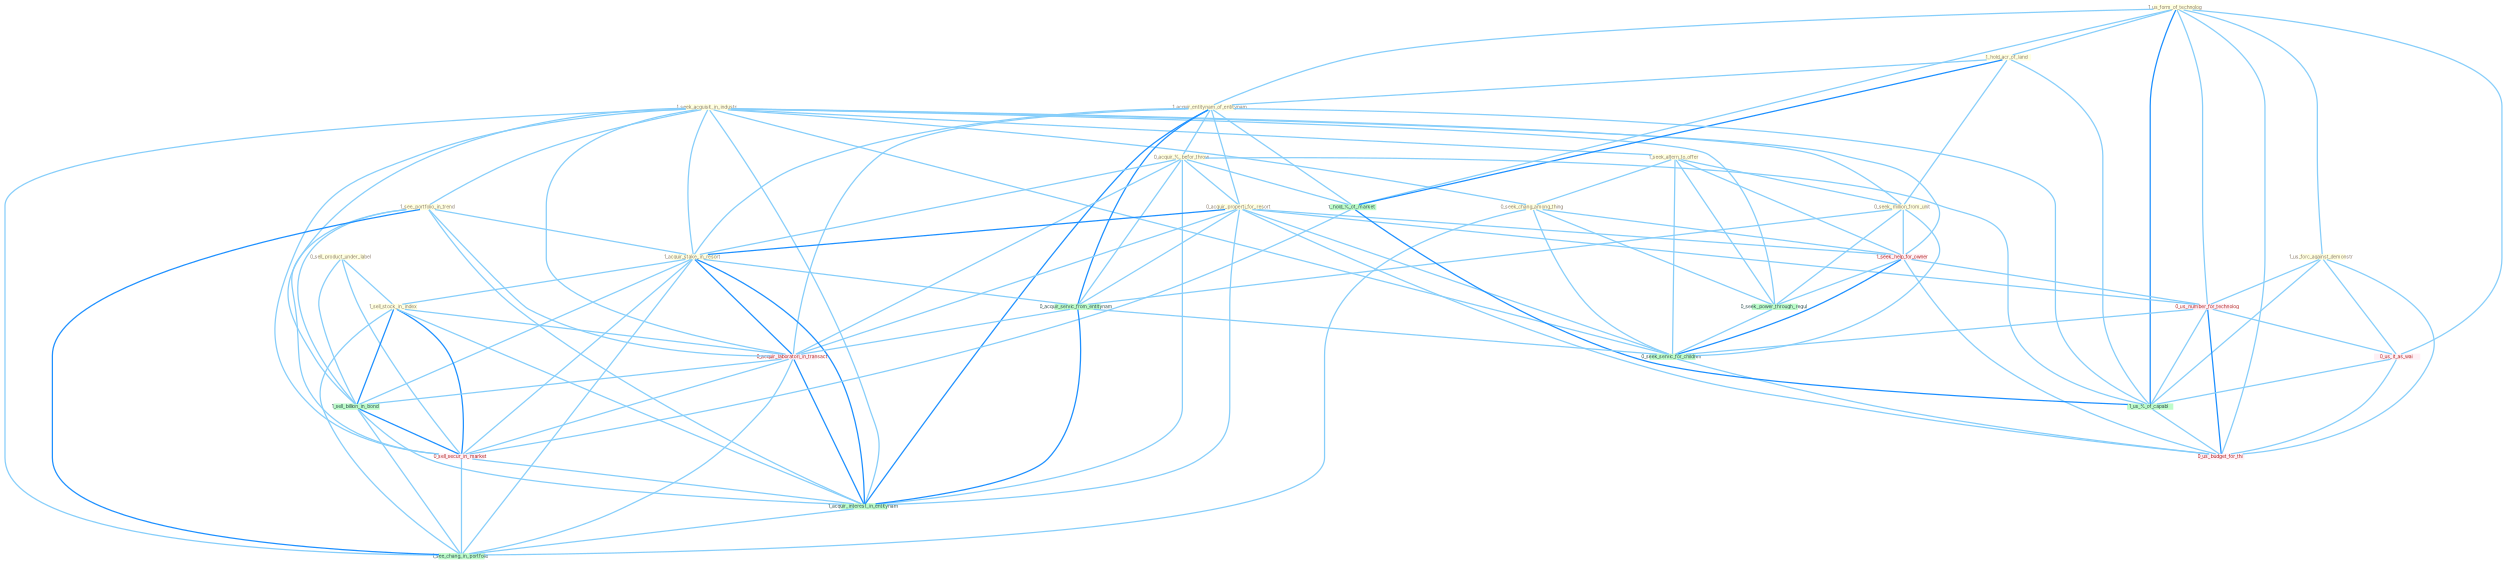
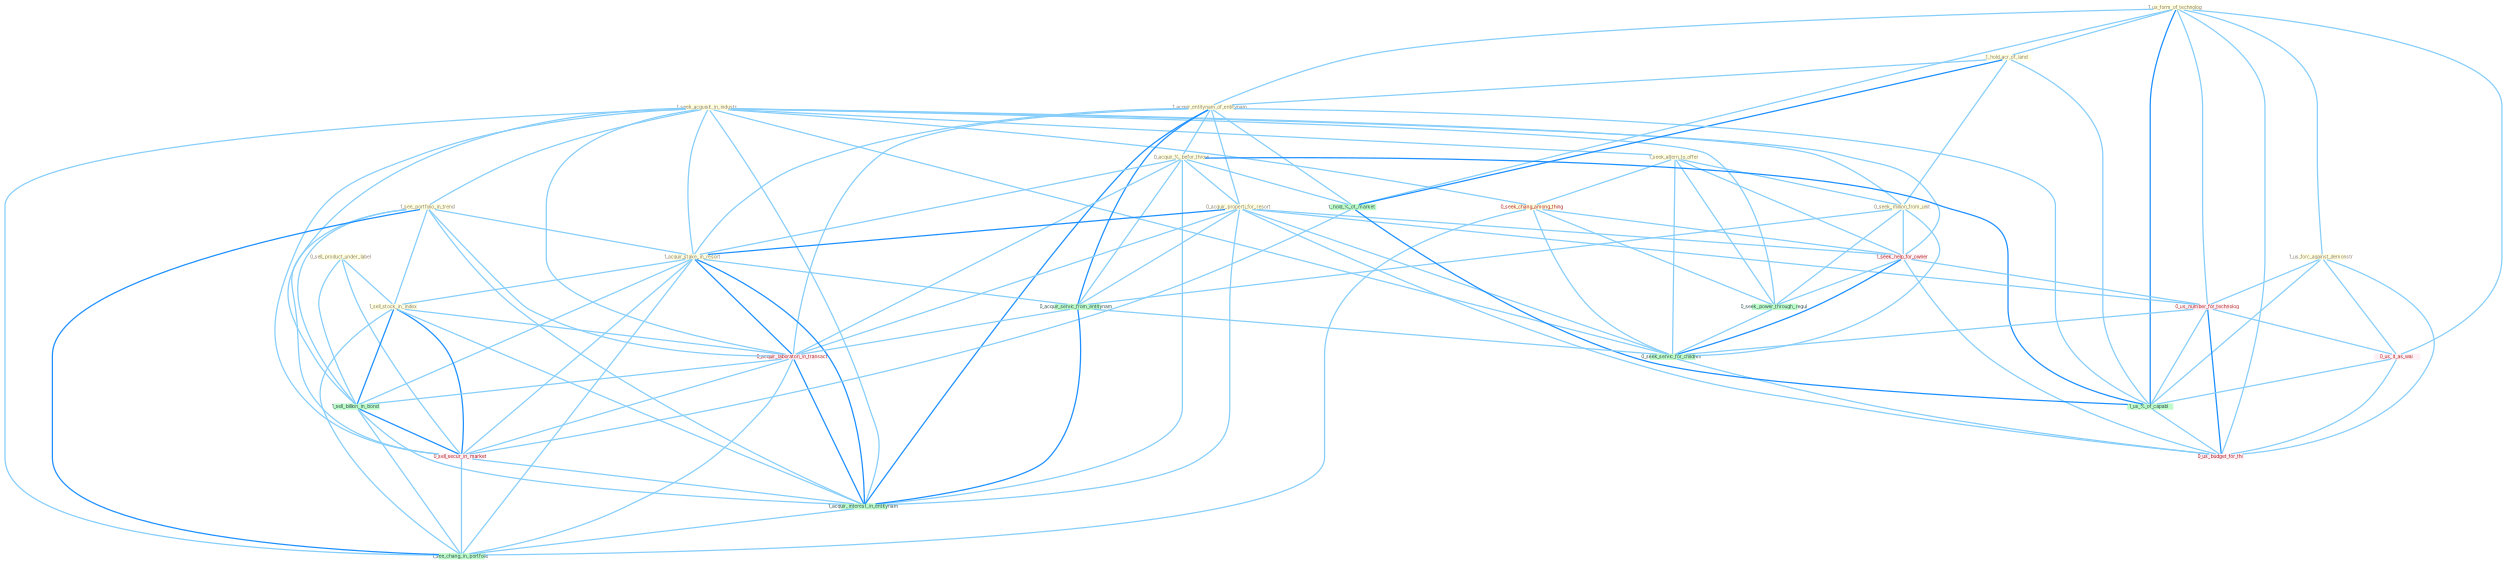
(1629, 166) -> (1629, 166)
(1533, 207) -> (1533, 207)
none -> (411, 257)
